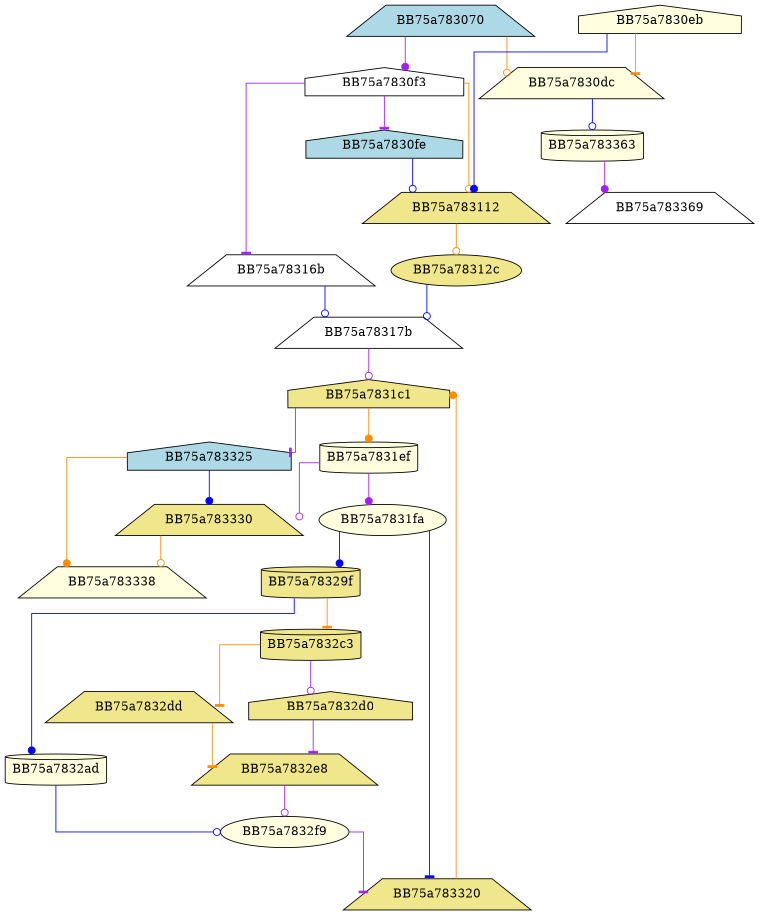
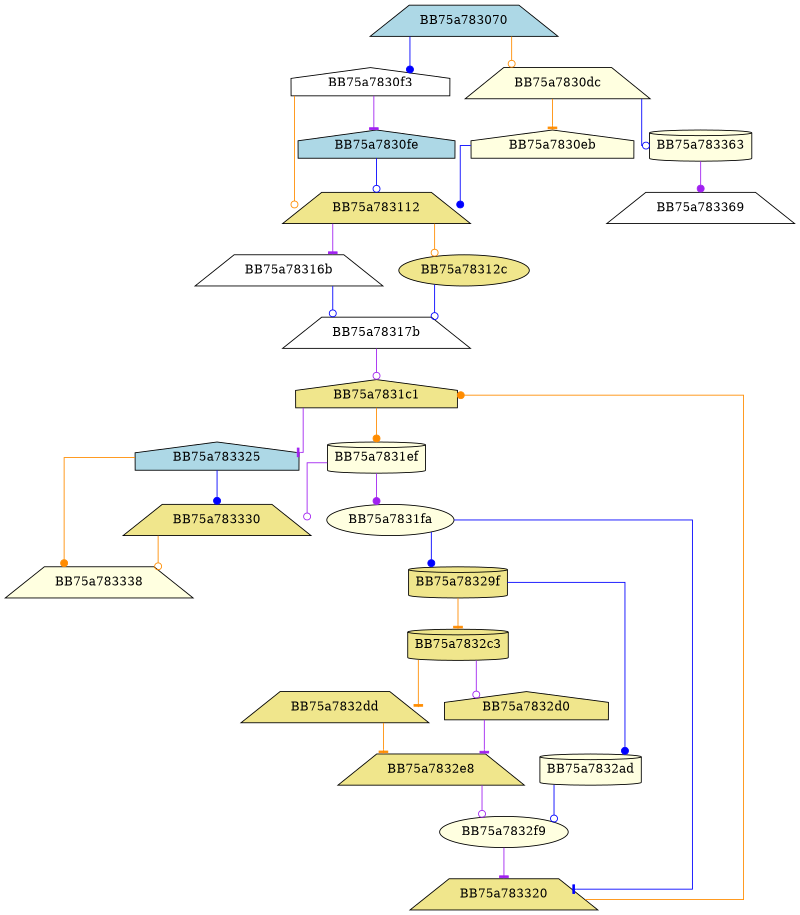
(405, 50) -> (410, 51)
(635, 52) -> (552, 112)
(246, 138) -> (333, 237)
